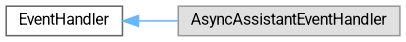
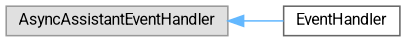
(158, 21) -> (264, 21)
